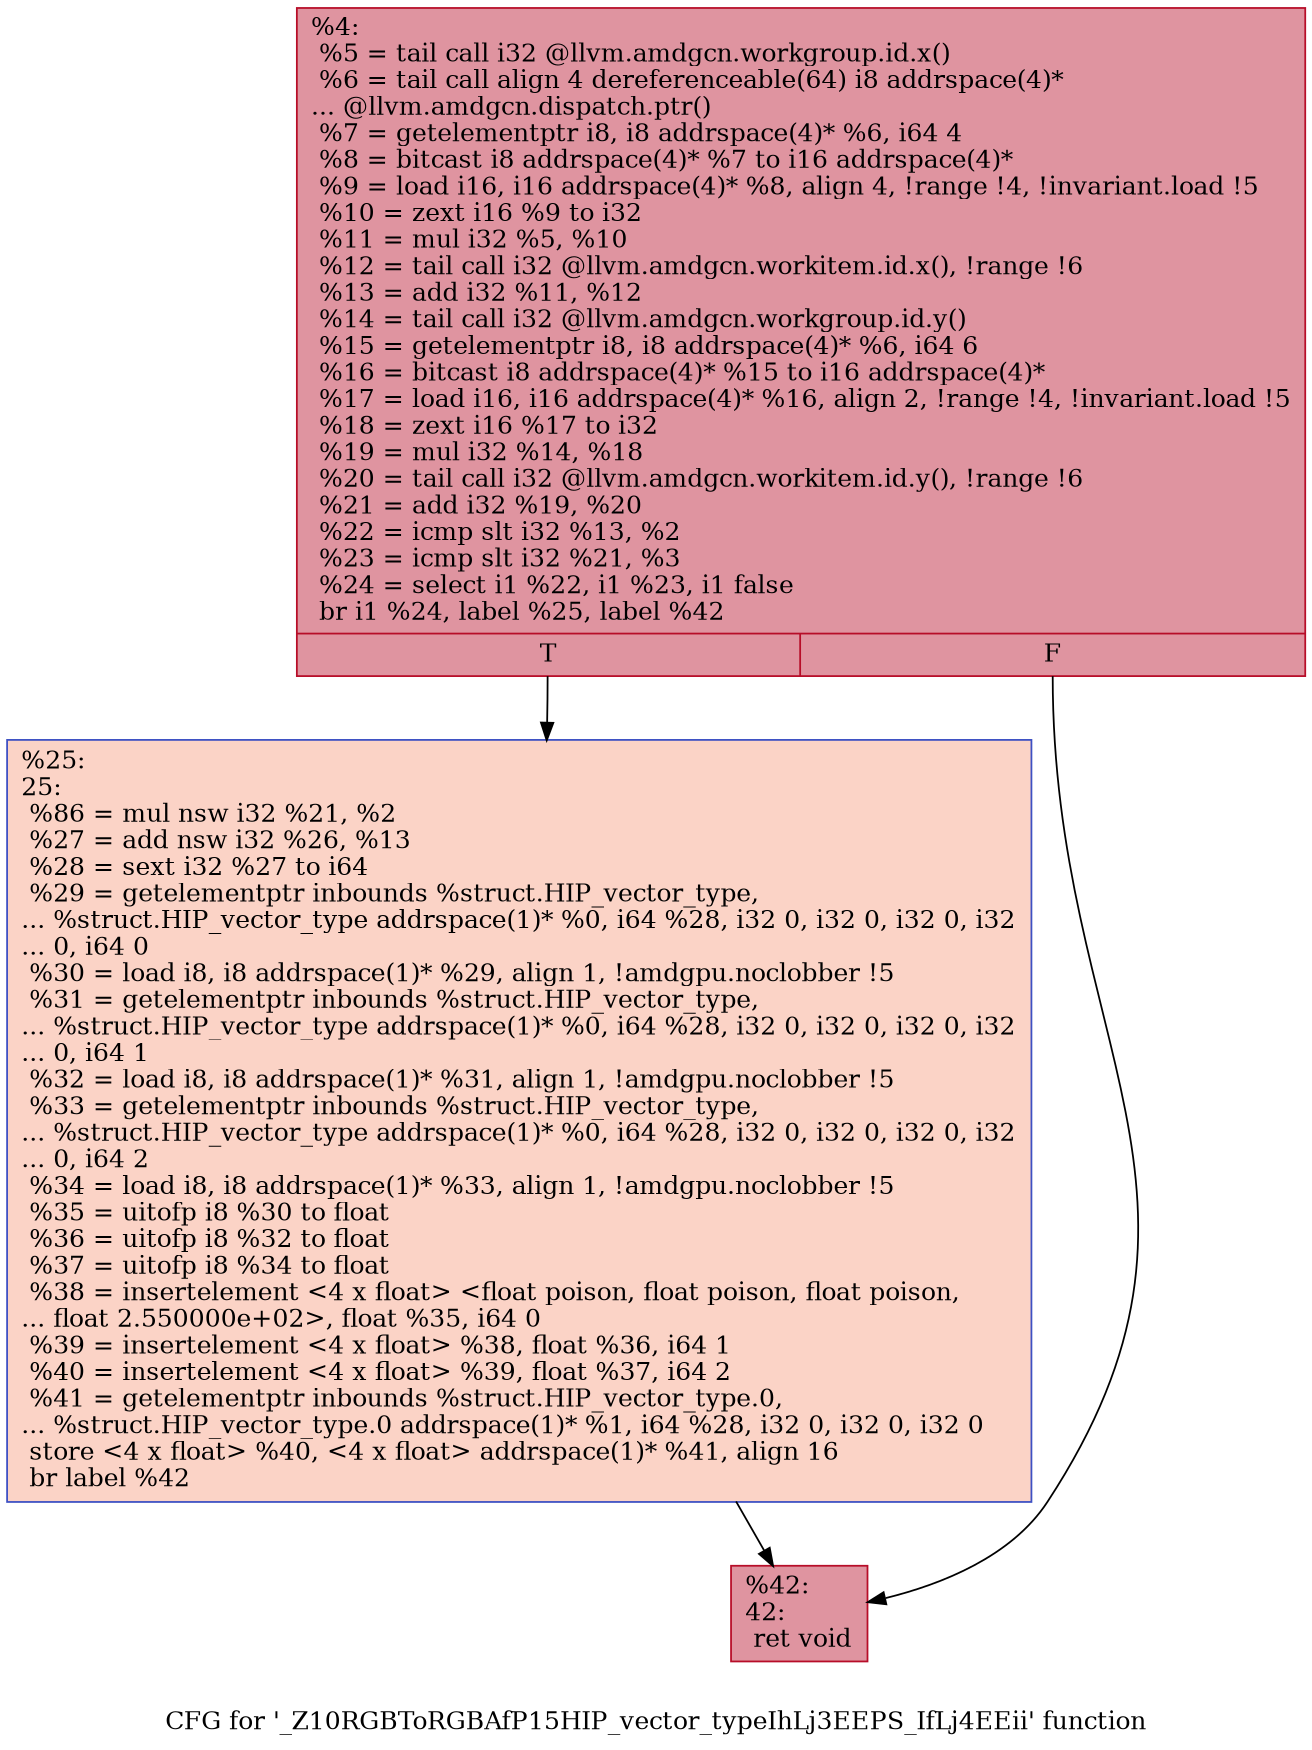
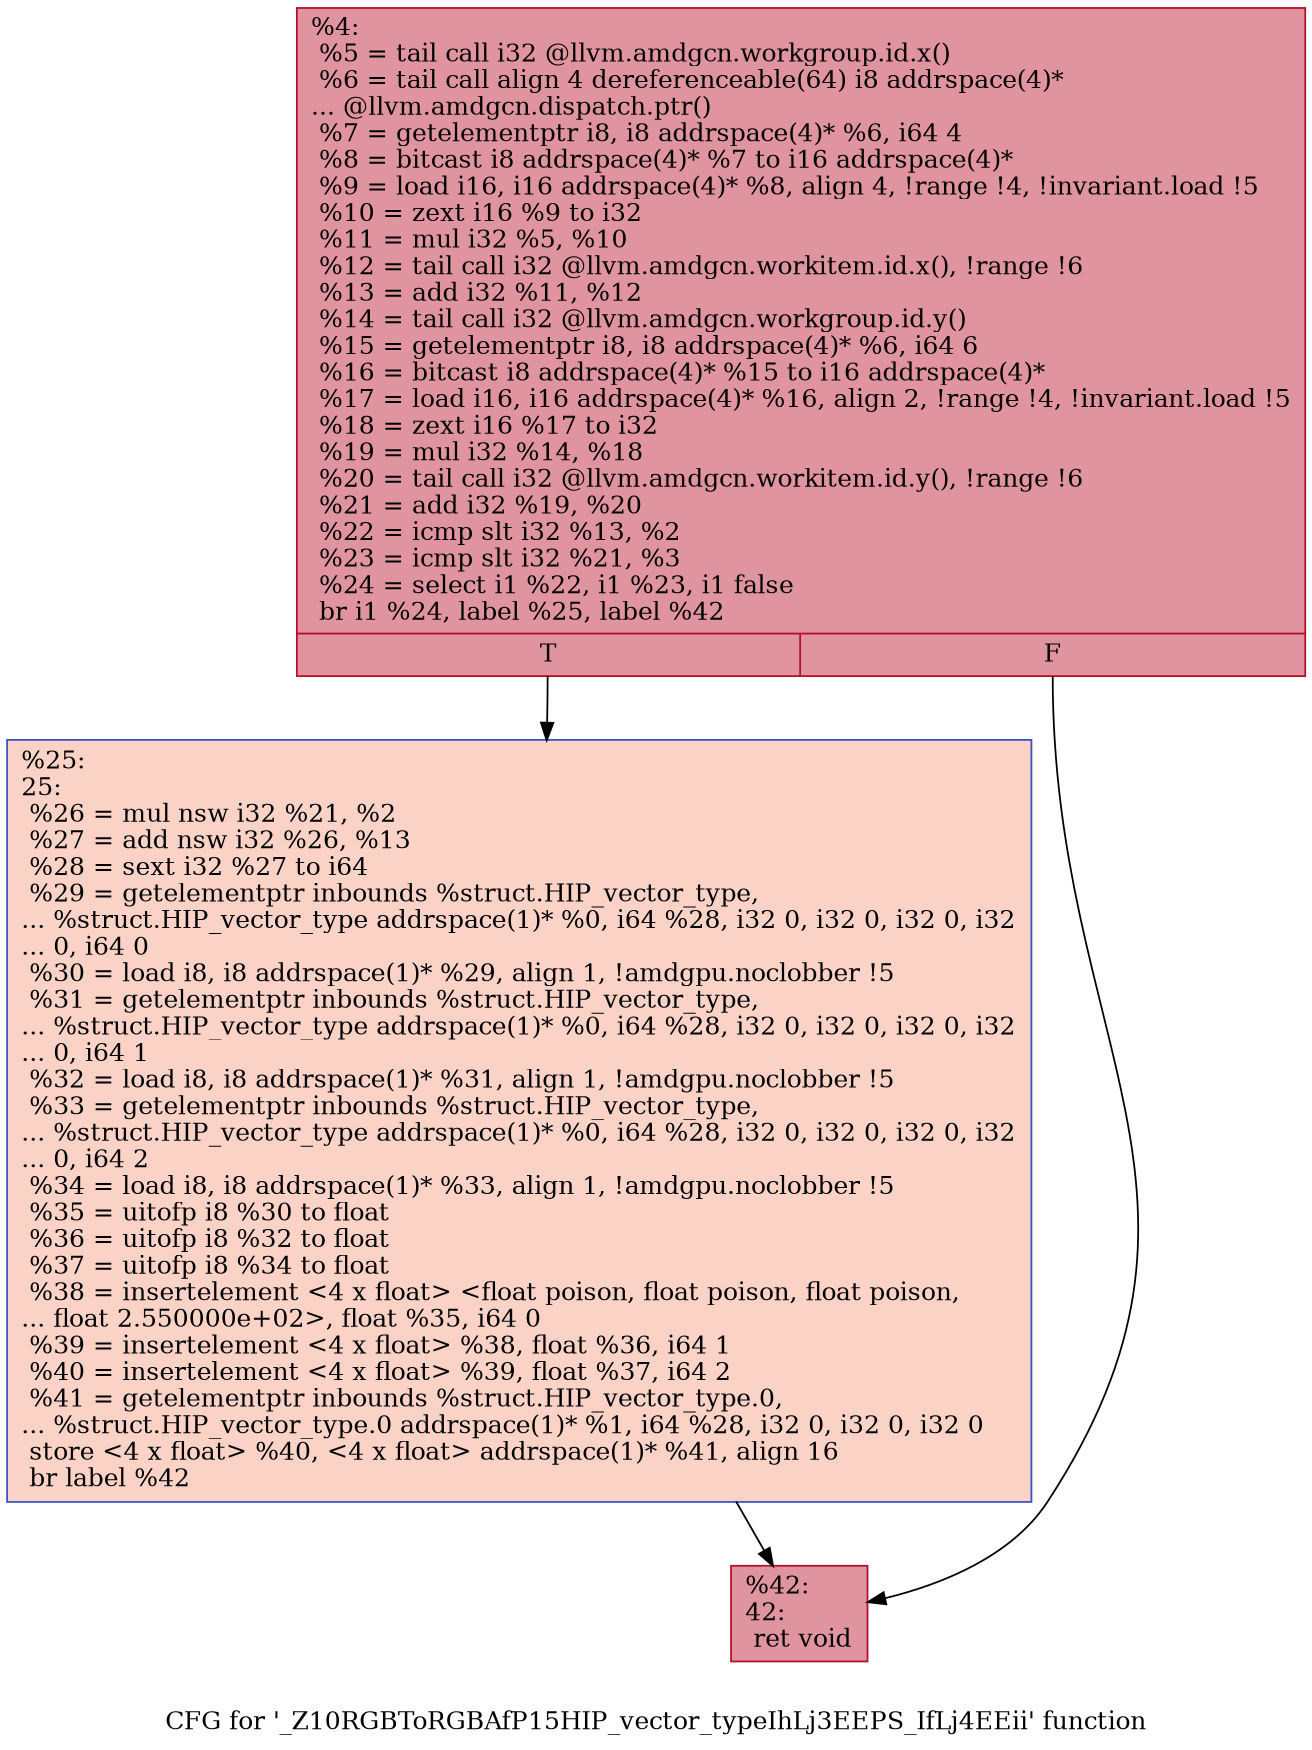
(209, 814) -> (209, 814)
